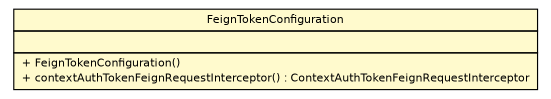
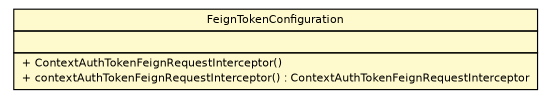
(102, 63) -> (152, 63)
